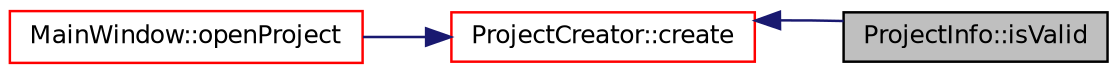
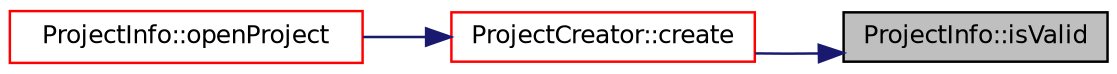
(812, 20) -> (787, 54)
(186, 37) -> (186, 37)
